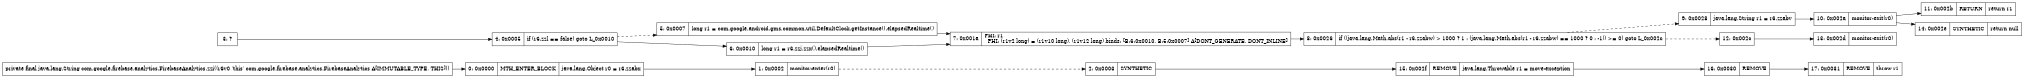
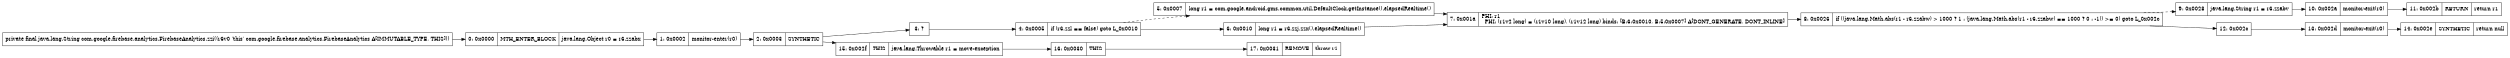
(1904, 23) -> (2393, 29)
none -> (864, 33)
(1691, 39) -> (2181, 27)
(960, 69) -> (745, 39)
(1445, 69) -> (879, 49)
(1755, 69) -> (1096, 49)
